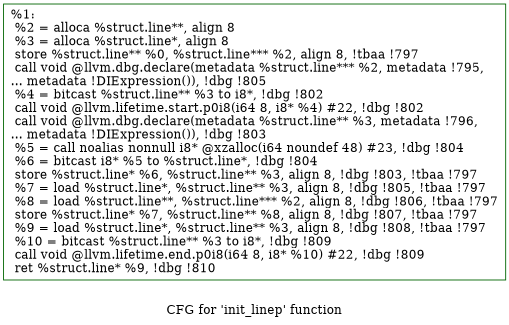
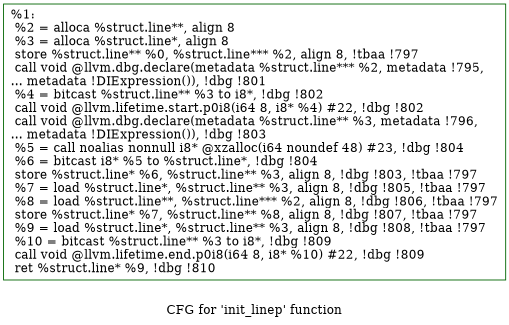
(139, 81) -> (139, 81)
